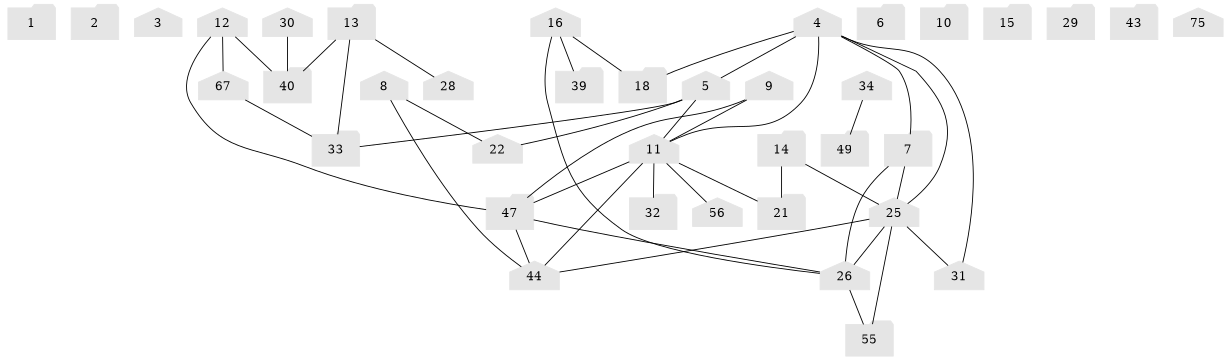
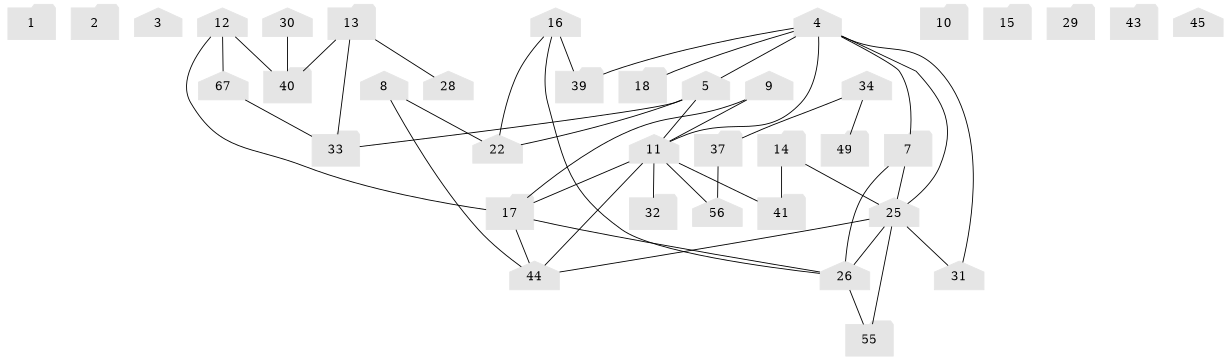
(881, 24) -> none
(1198, 24) -> (1198, 24)
none -> (697, 47)
(597, 54) -> (514, 82)
none -> (718, 150)
(510, 214) -> (510, 214)
(782, 214) -> (782, 214)
